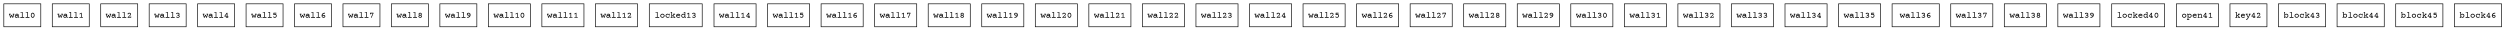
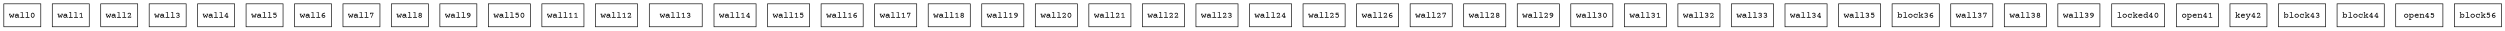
(509, 15) -> (509, 15)
(676, 15) -> (676, 15)
(1916, 15) -> (1916, 15)
(2419, 15) -> (2419, 15)
(2478, 15) -> (2478, 15)
